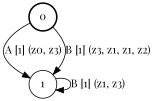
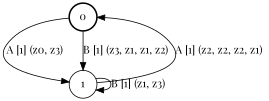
none -> (175, 56)
